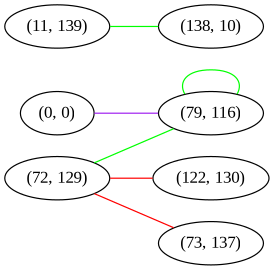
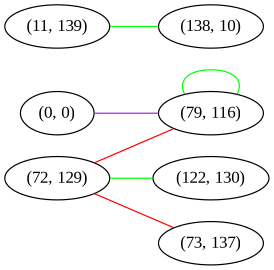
(134, 146) -> (134, 146)
(131, 178) -> (131, 178)
